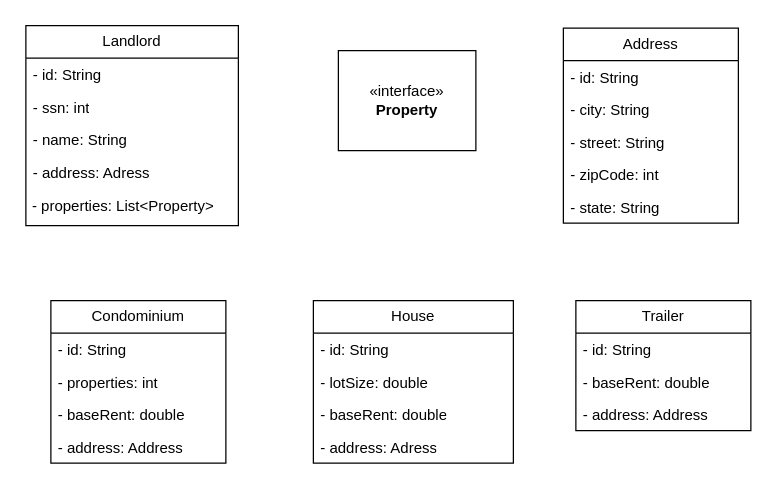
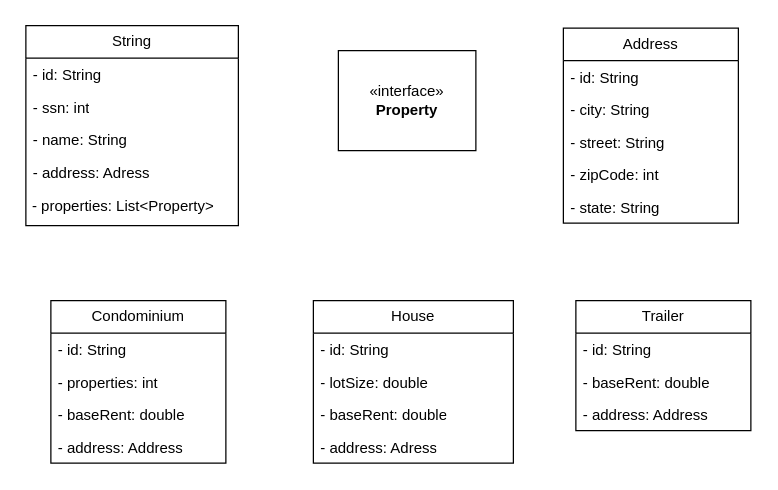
(132, 42) -> (132, 42)
